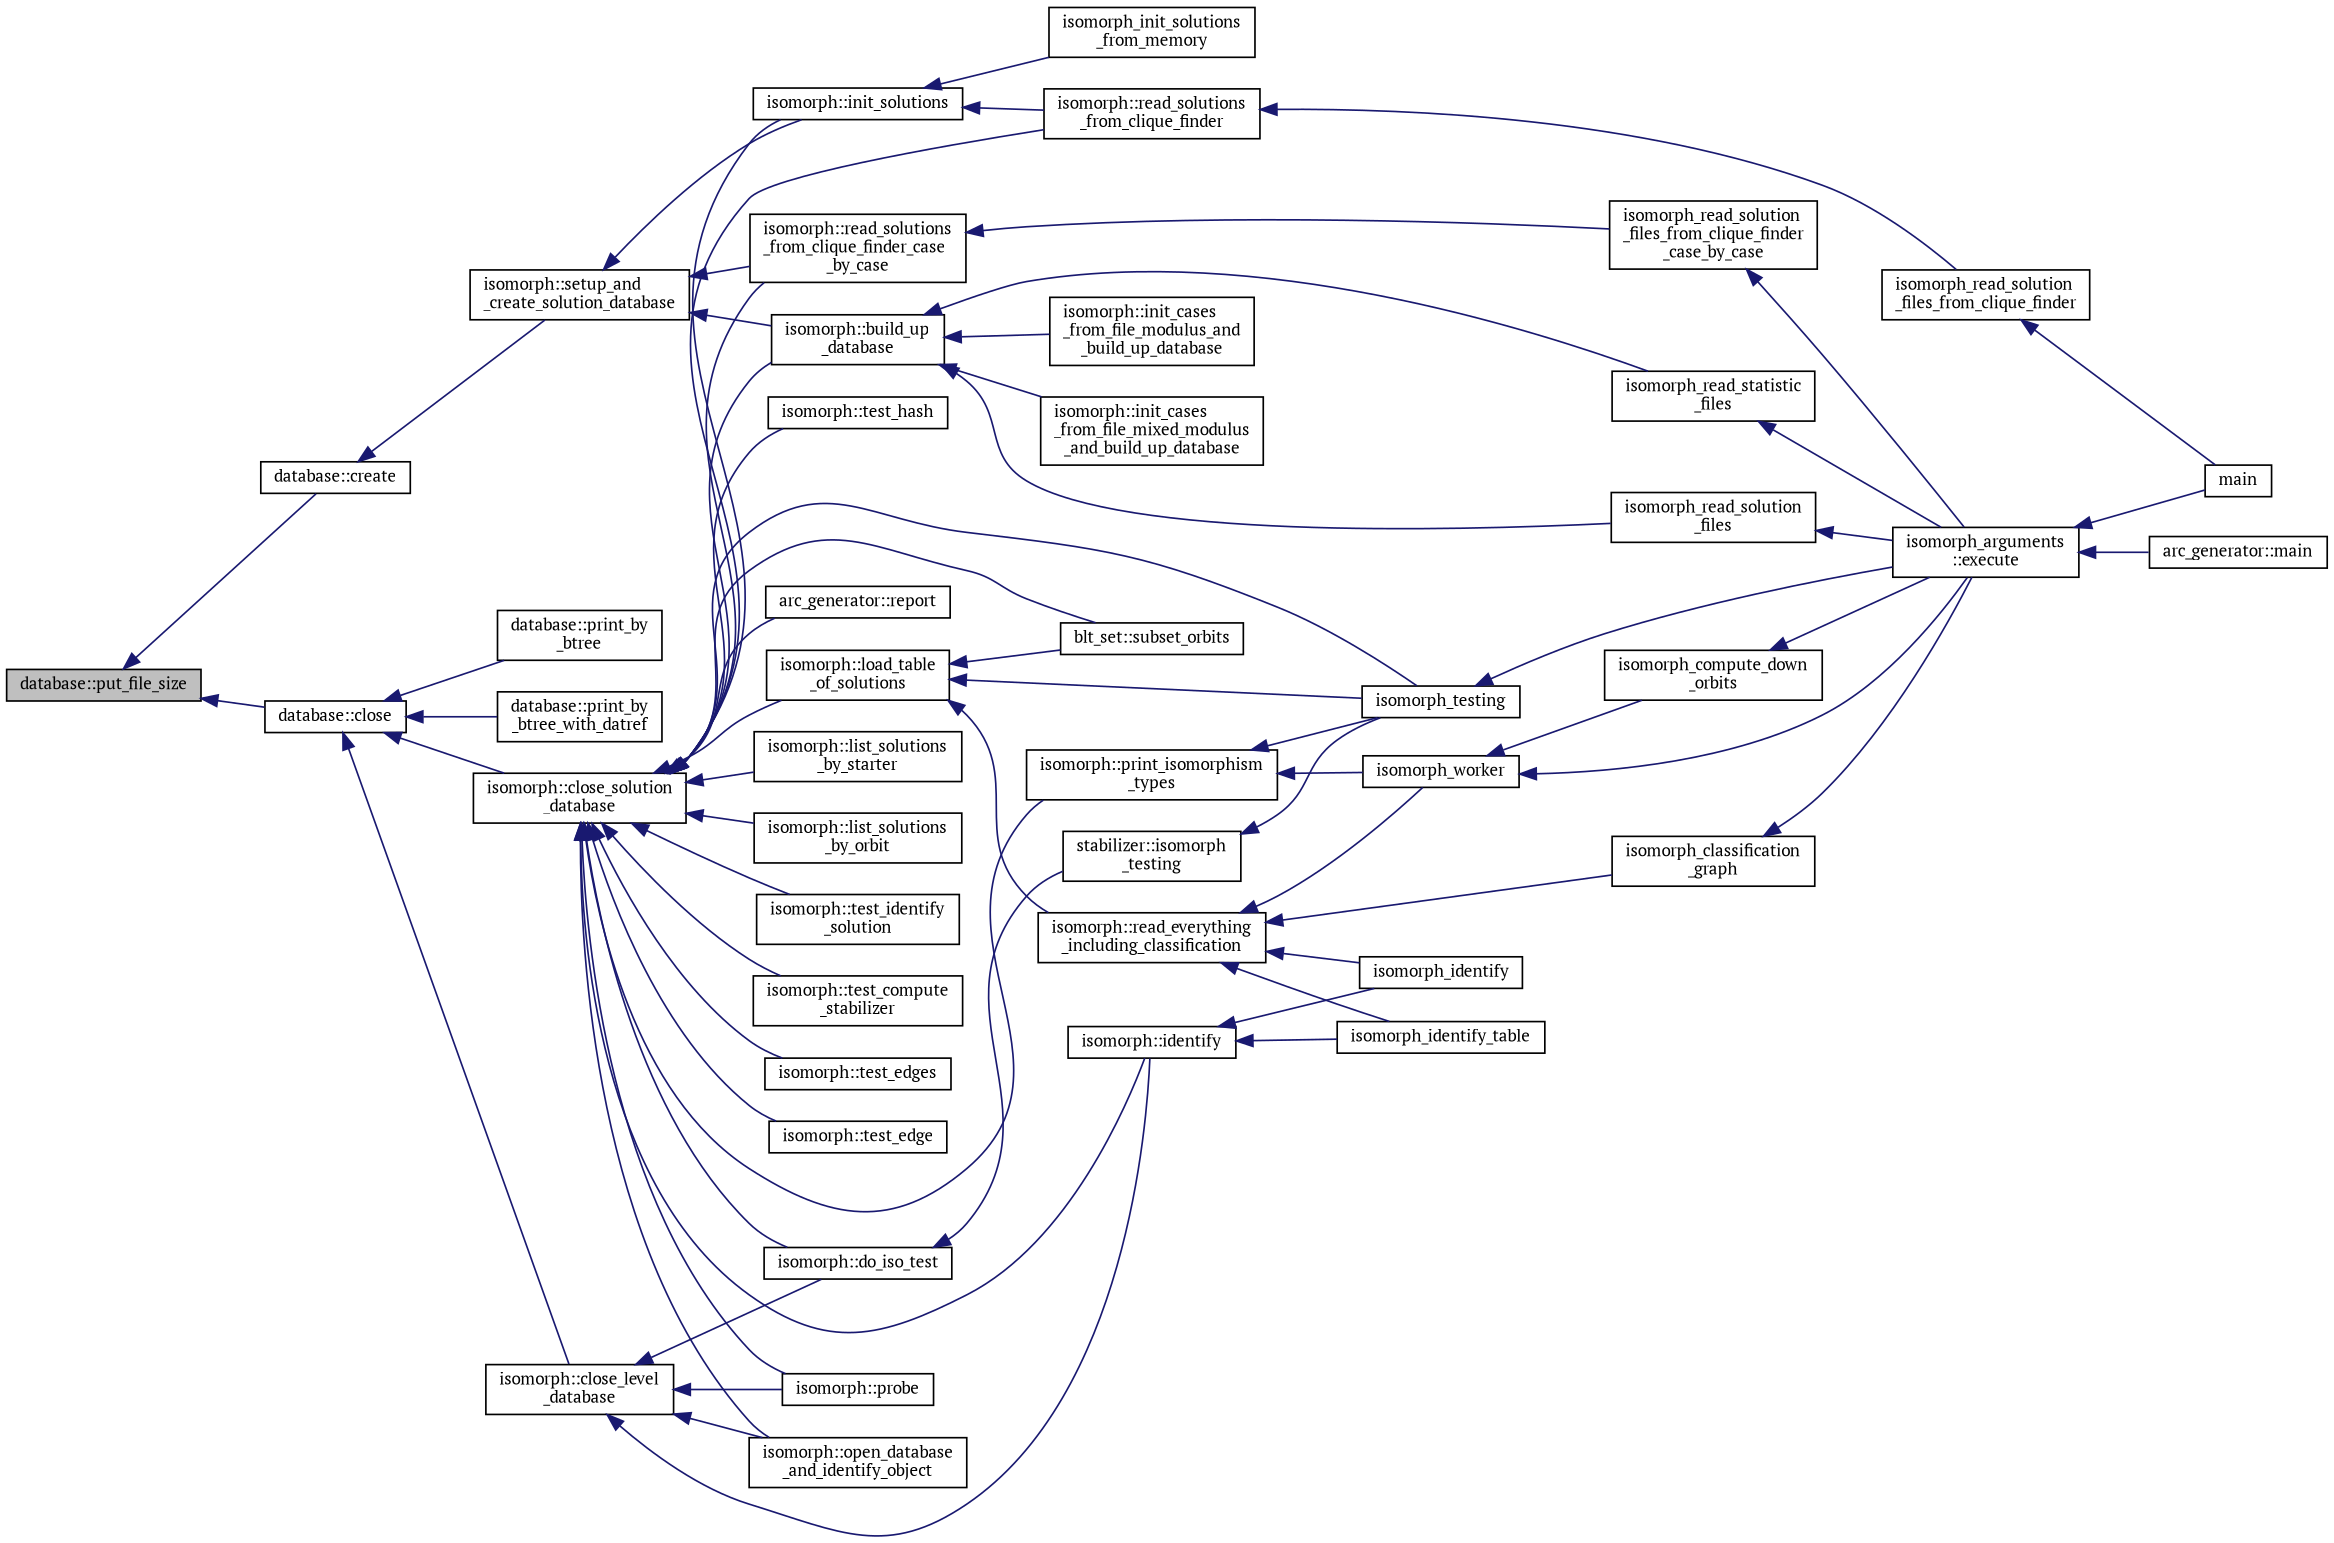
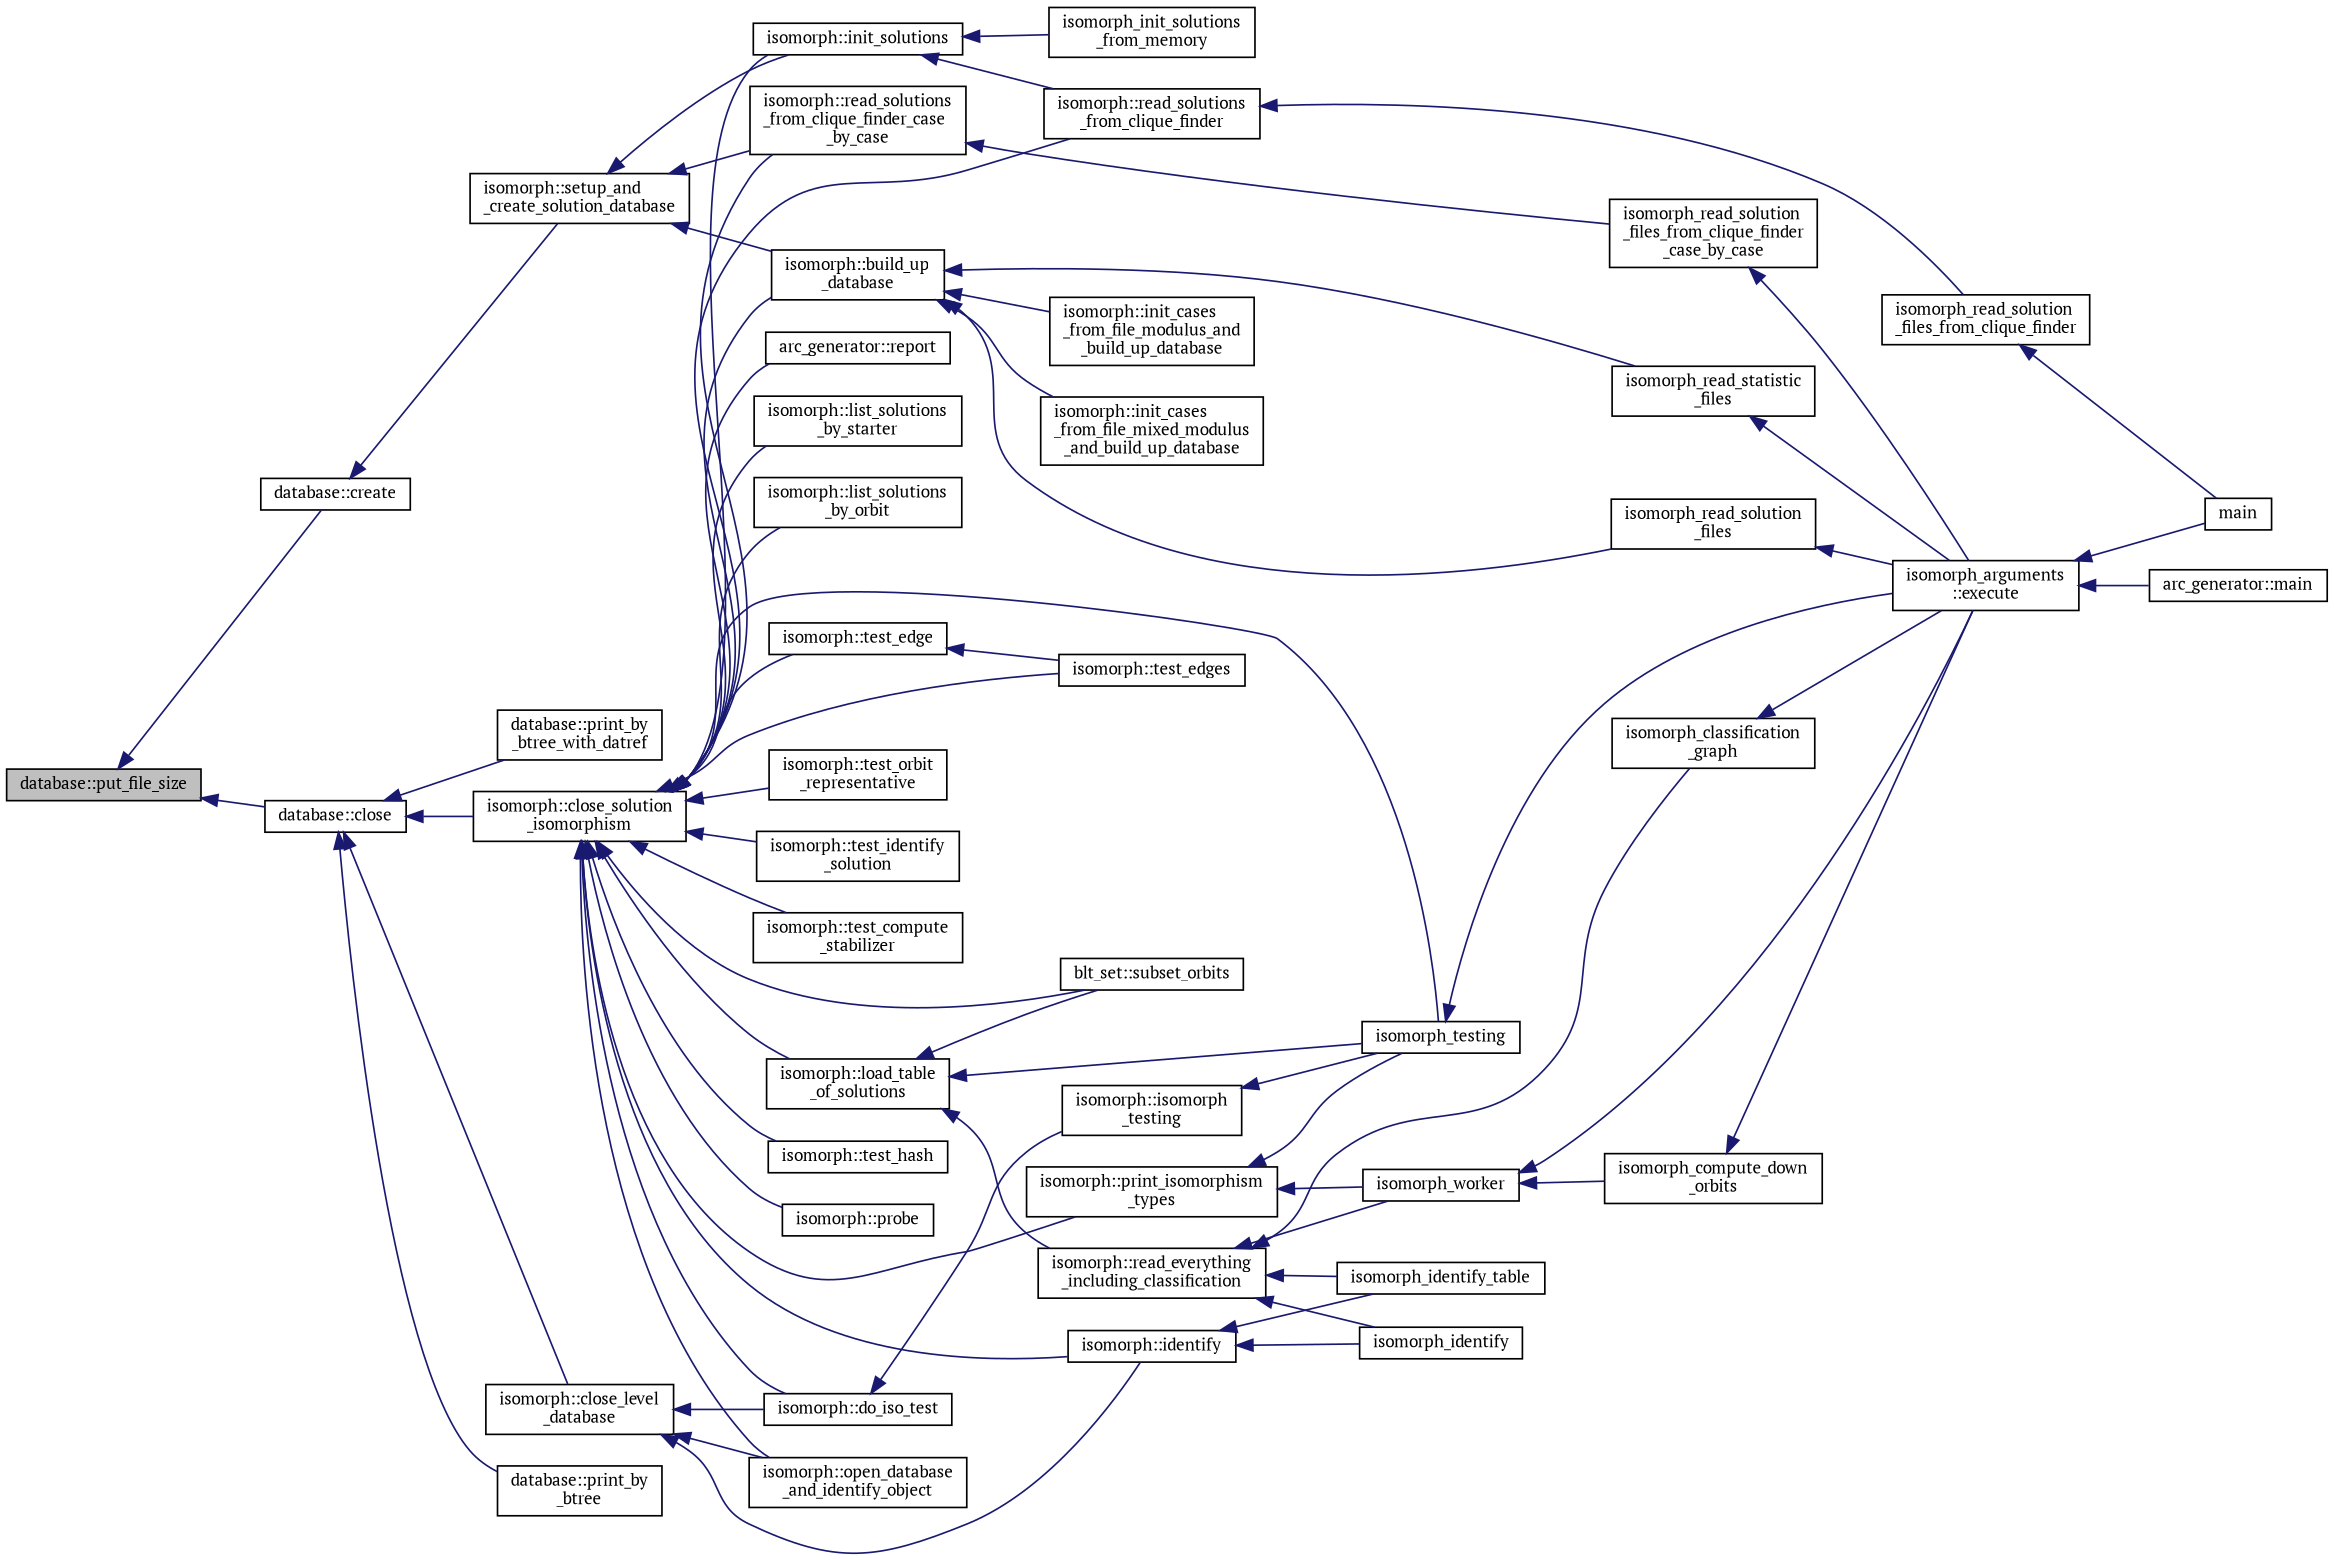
none -> (1011, 655)
none -> (858, 775)
(580, 798) -> (580, 816)
(1152, 856) -> (1152, 1110)
(739, 1390) -> none
